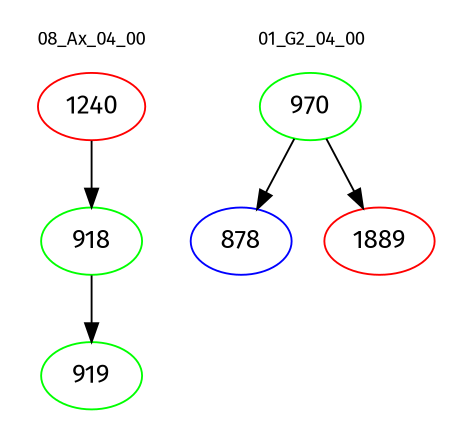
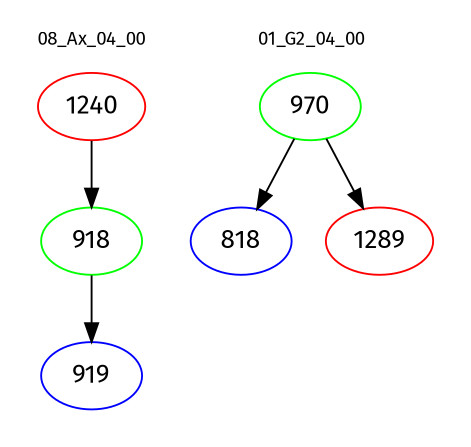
(241, 241) -> (241, 241)
(379, 241) -> (379, 241)
(92, 376) -> (92, 376)
